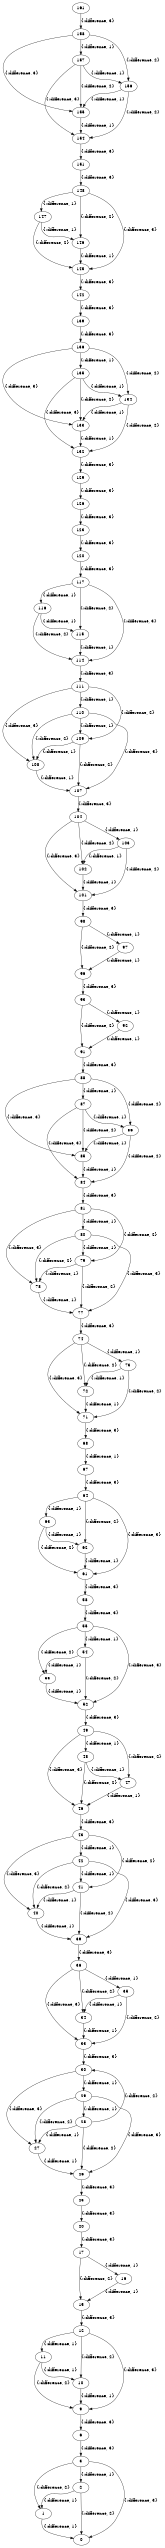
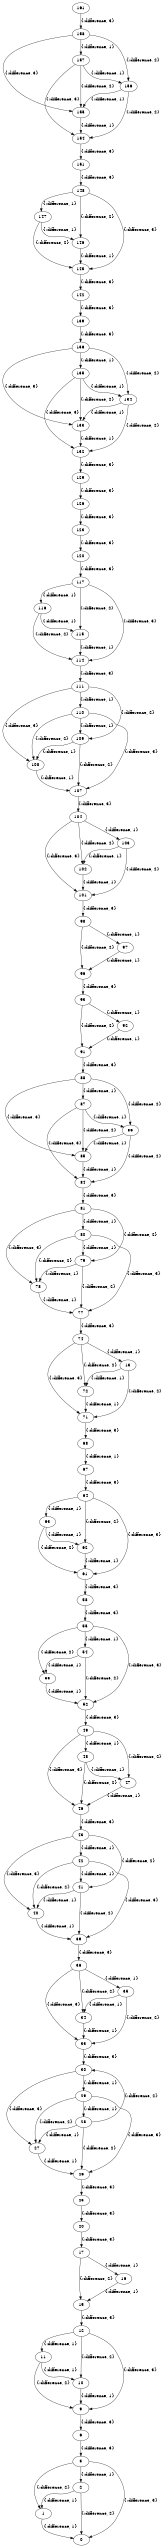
(128, 1365) -> (128, 1365)
